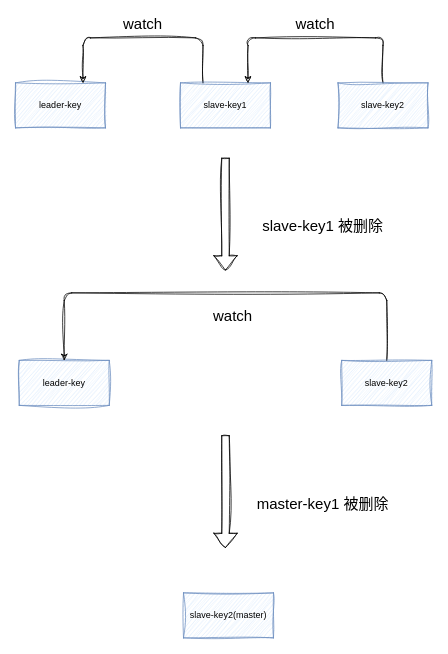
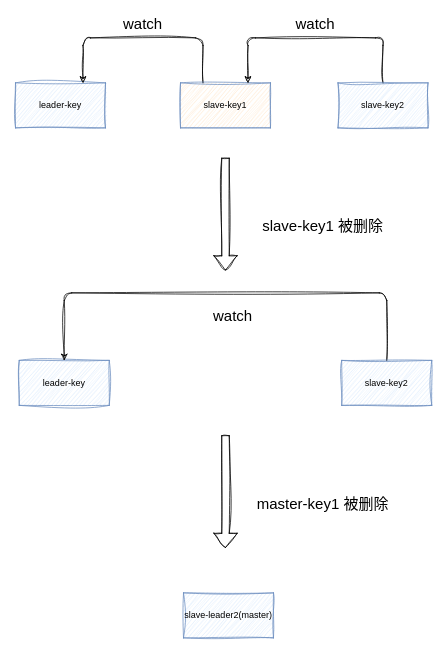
(225, 105) -> (225, 105)
(228, 615) -> (228, 615)
